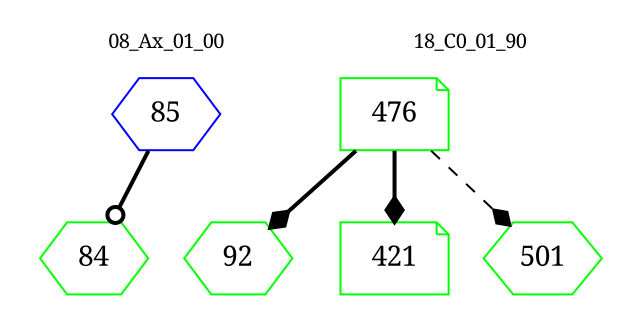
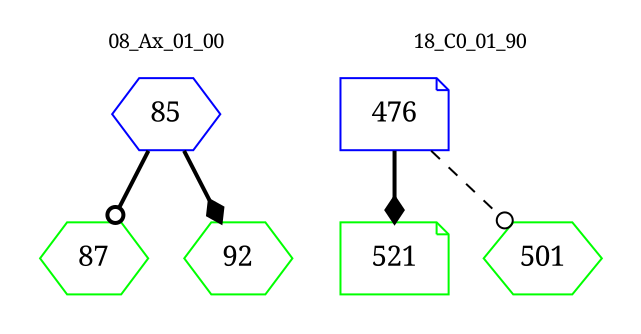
(395, 114) -> (395, 114)
(337, 167) -> (197, 176)
(465, 183) -> (465, 183)
(94, 258) -> (94, 258)
(395, 258) -> (395, 258)
